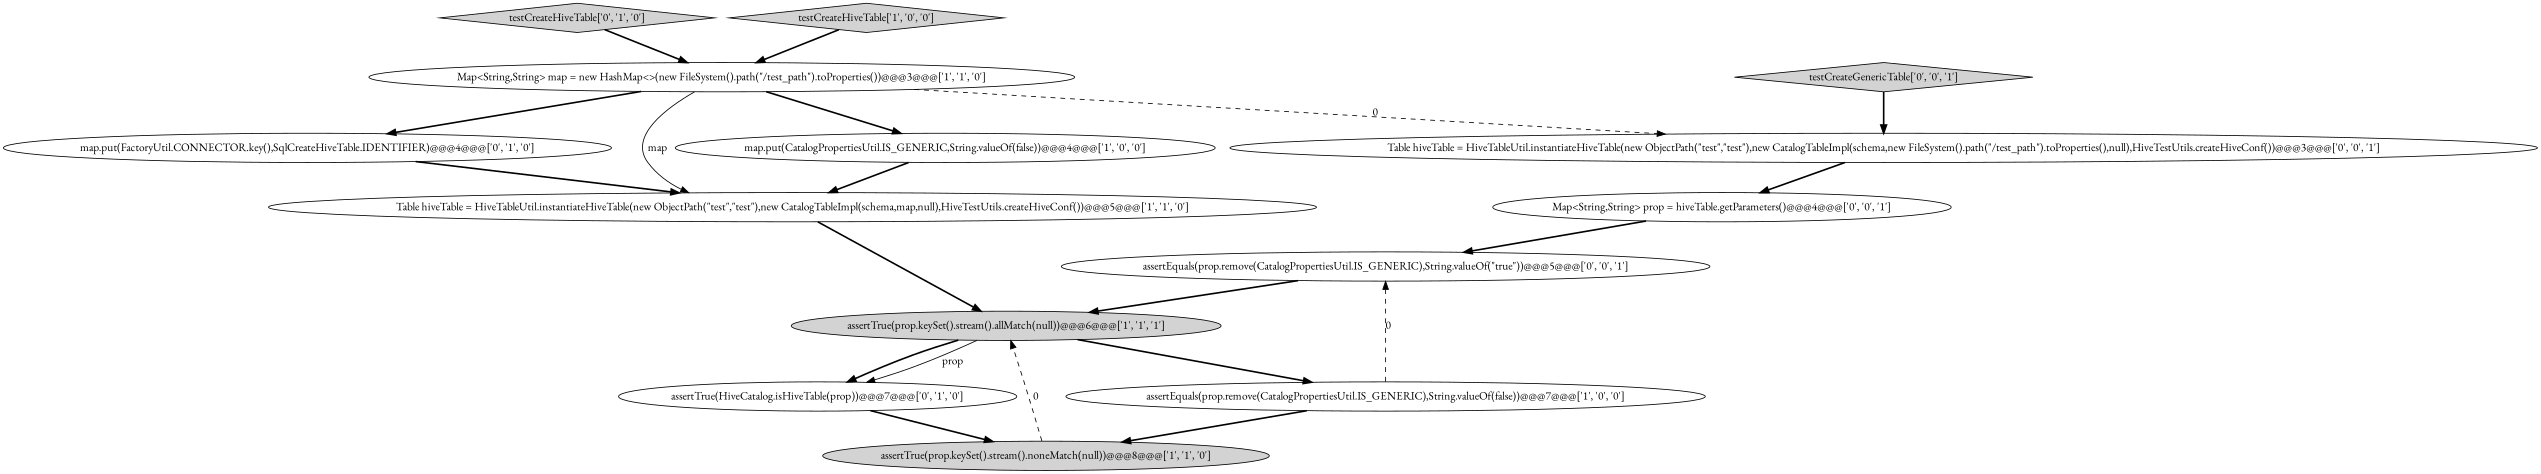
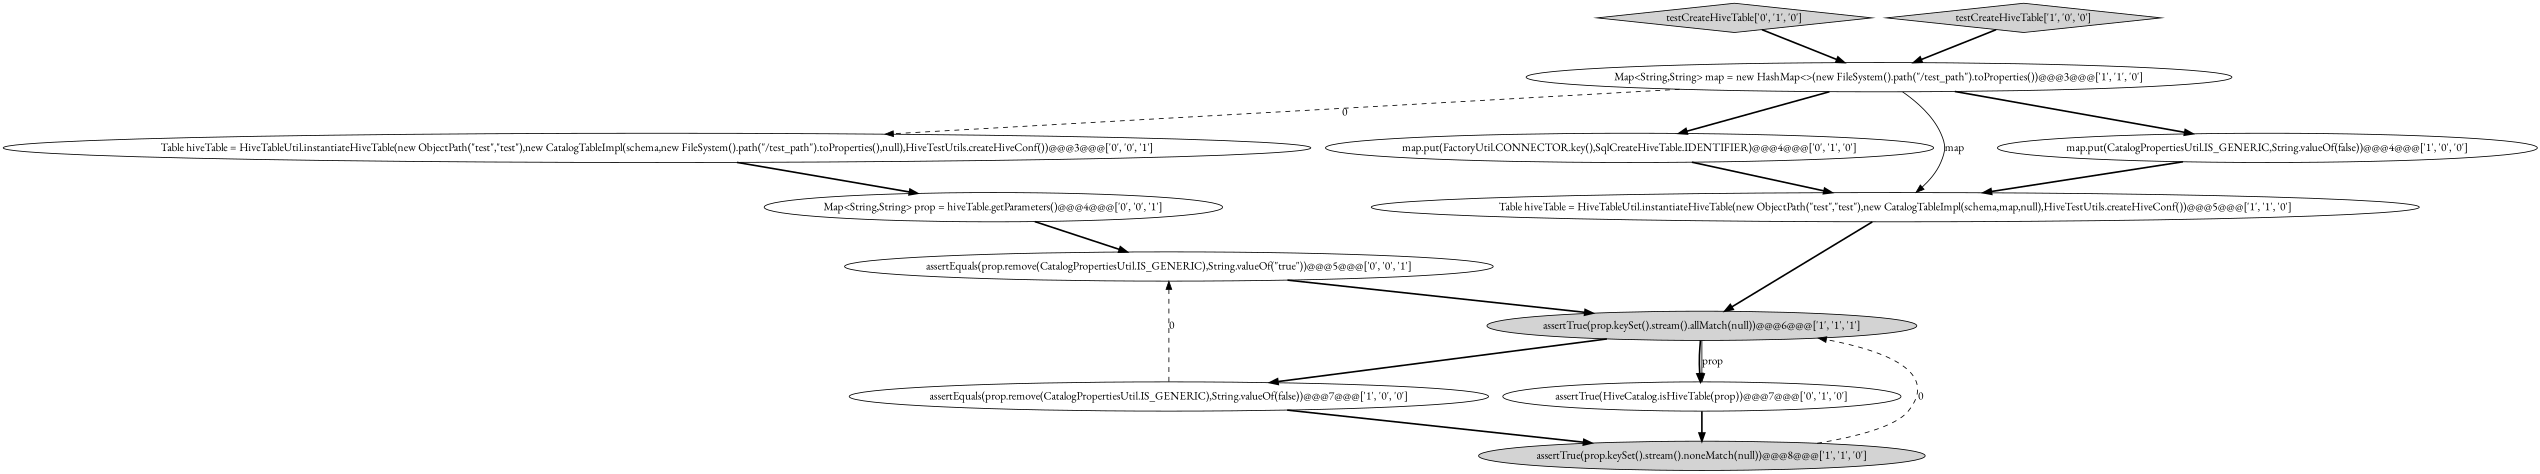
(1884, 77) -> none
